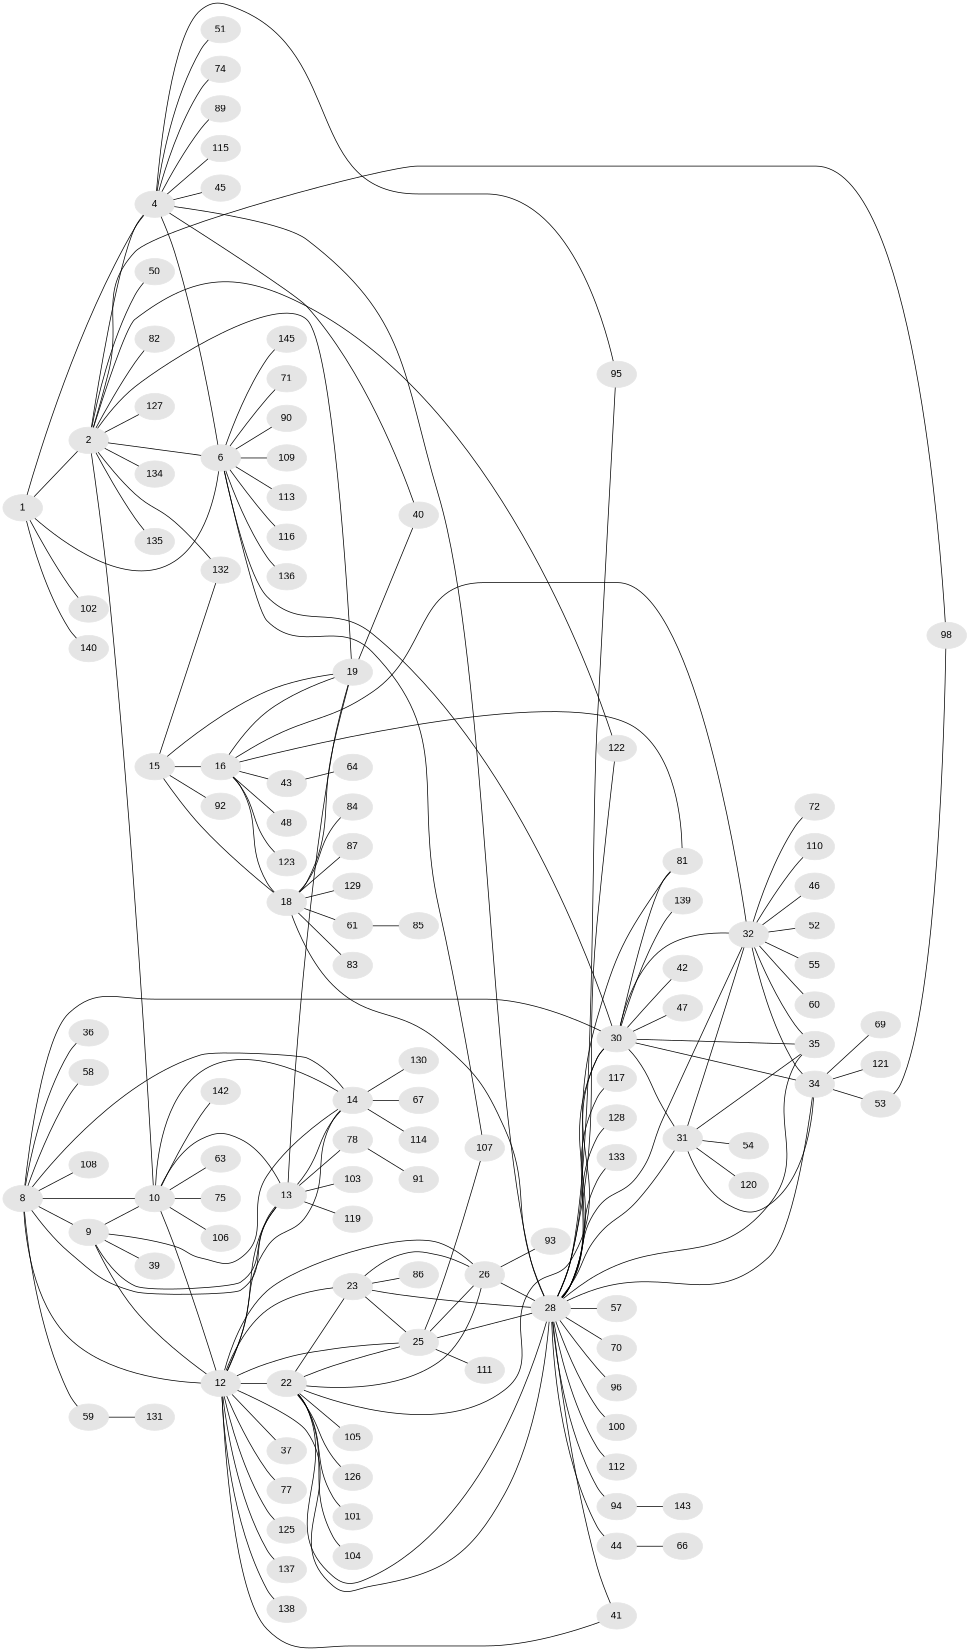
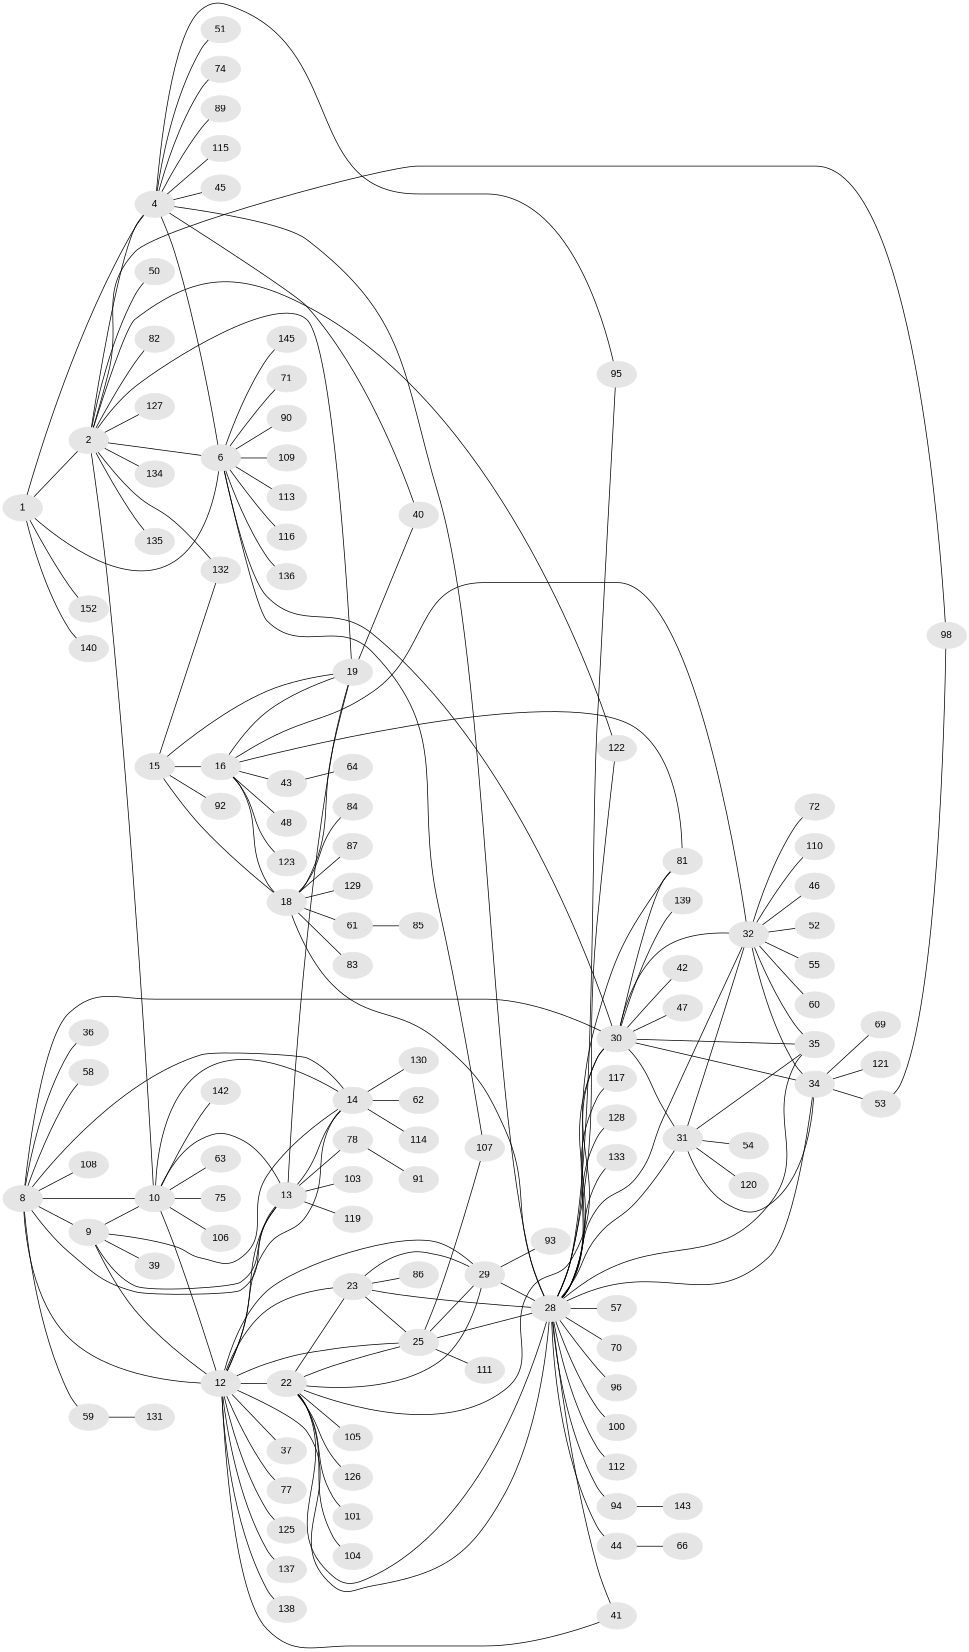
(89, 609) -> (89, 609)
(419, 1100) -> (419, 1100)
(485, 1275) -> (485, 1275)
